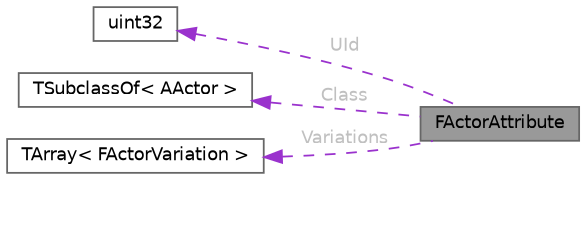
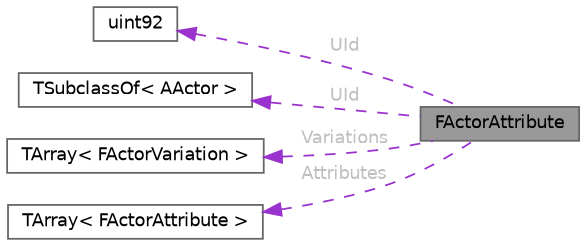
(135, 24) -> (135, 24)
(342, 96) -> (342, 96)
none -> (135, 222)
